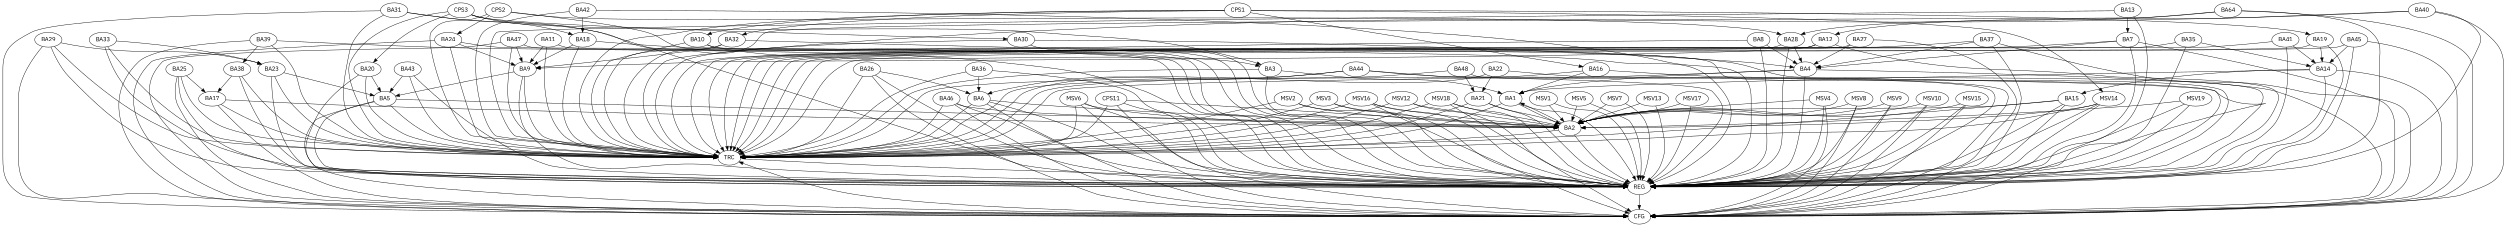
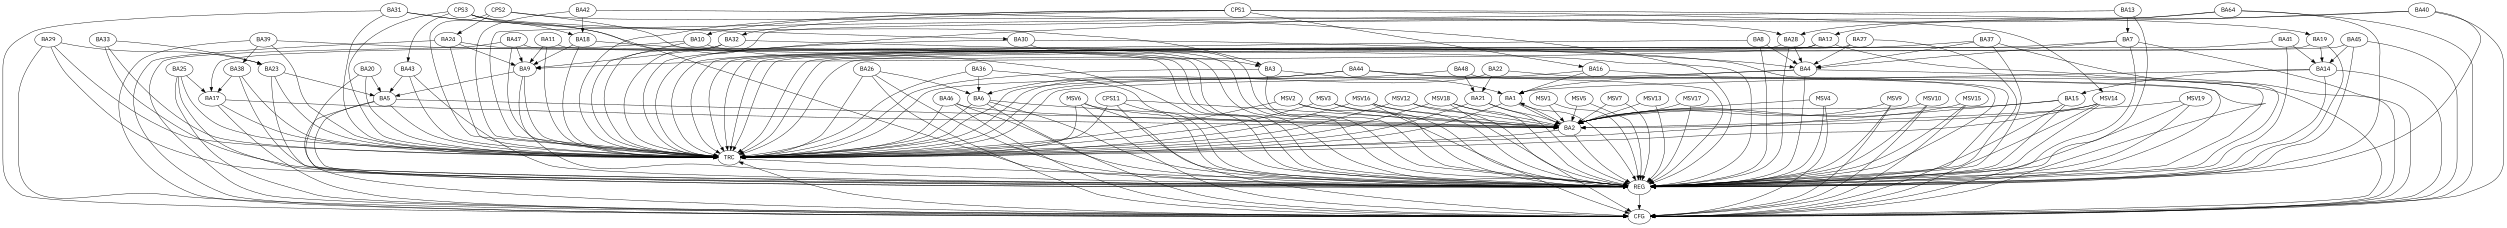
(410, 32) -> (421, 29)
(2188, 40) -> none
(2193, 85) -> (438, 49)
(1859, 99) -> none
